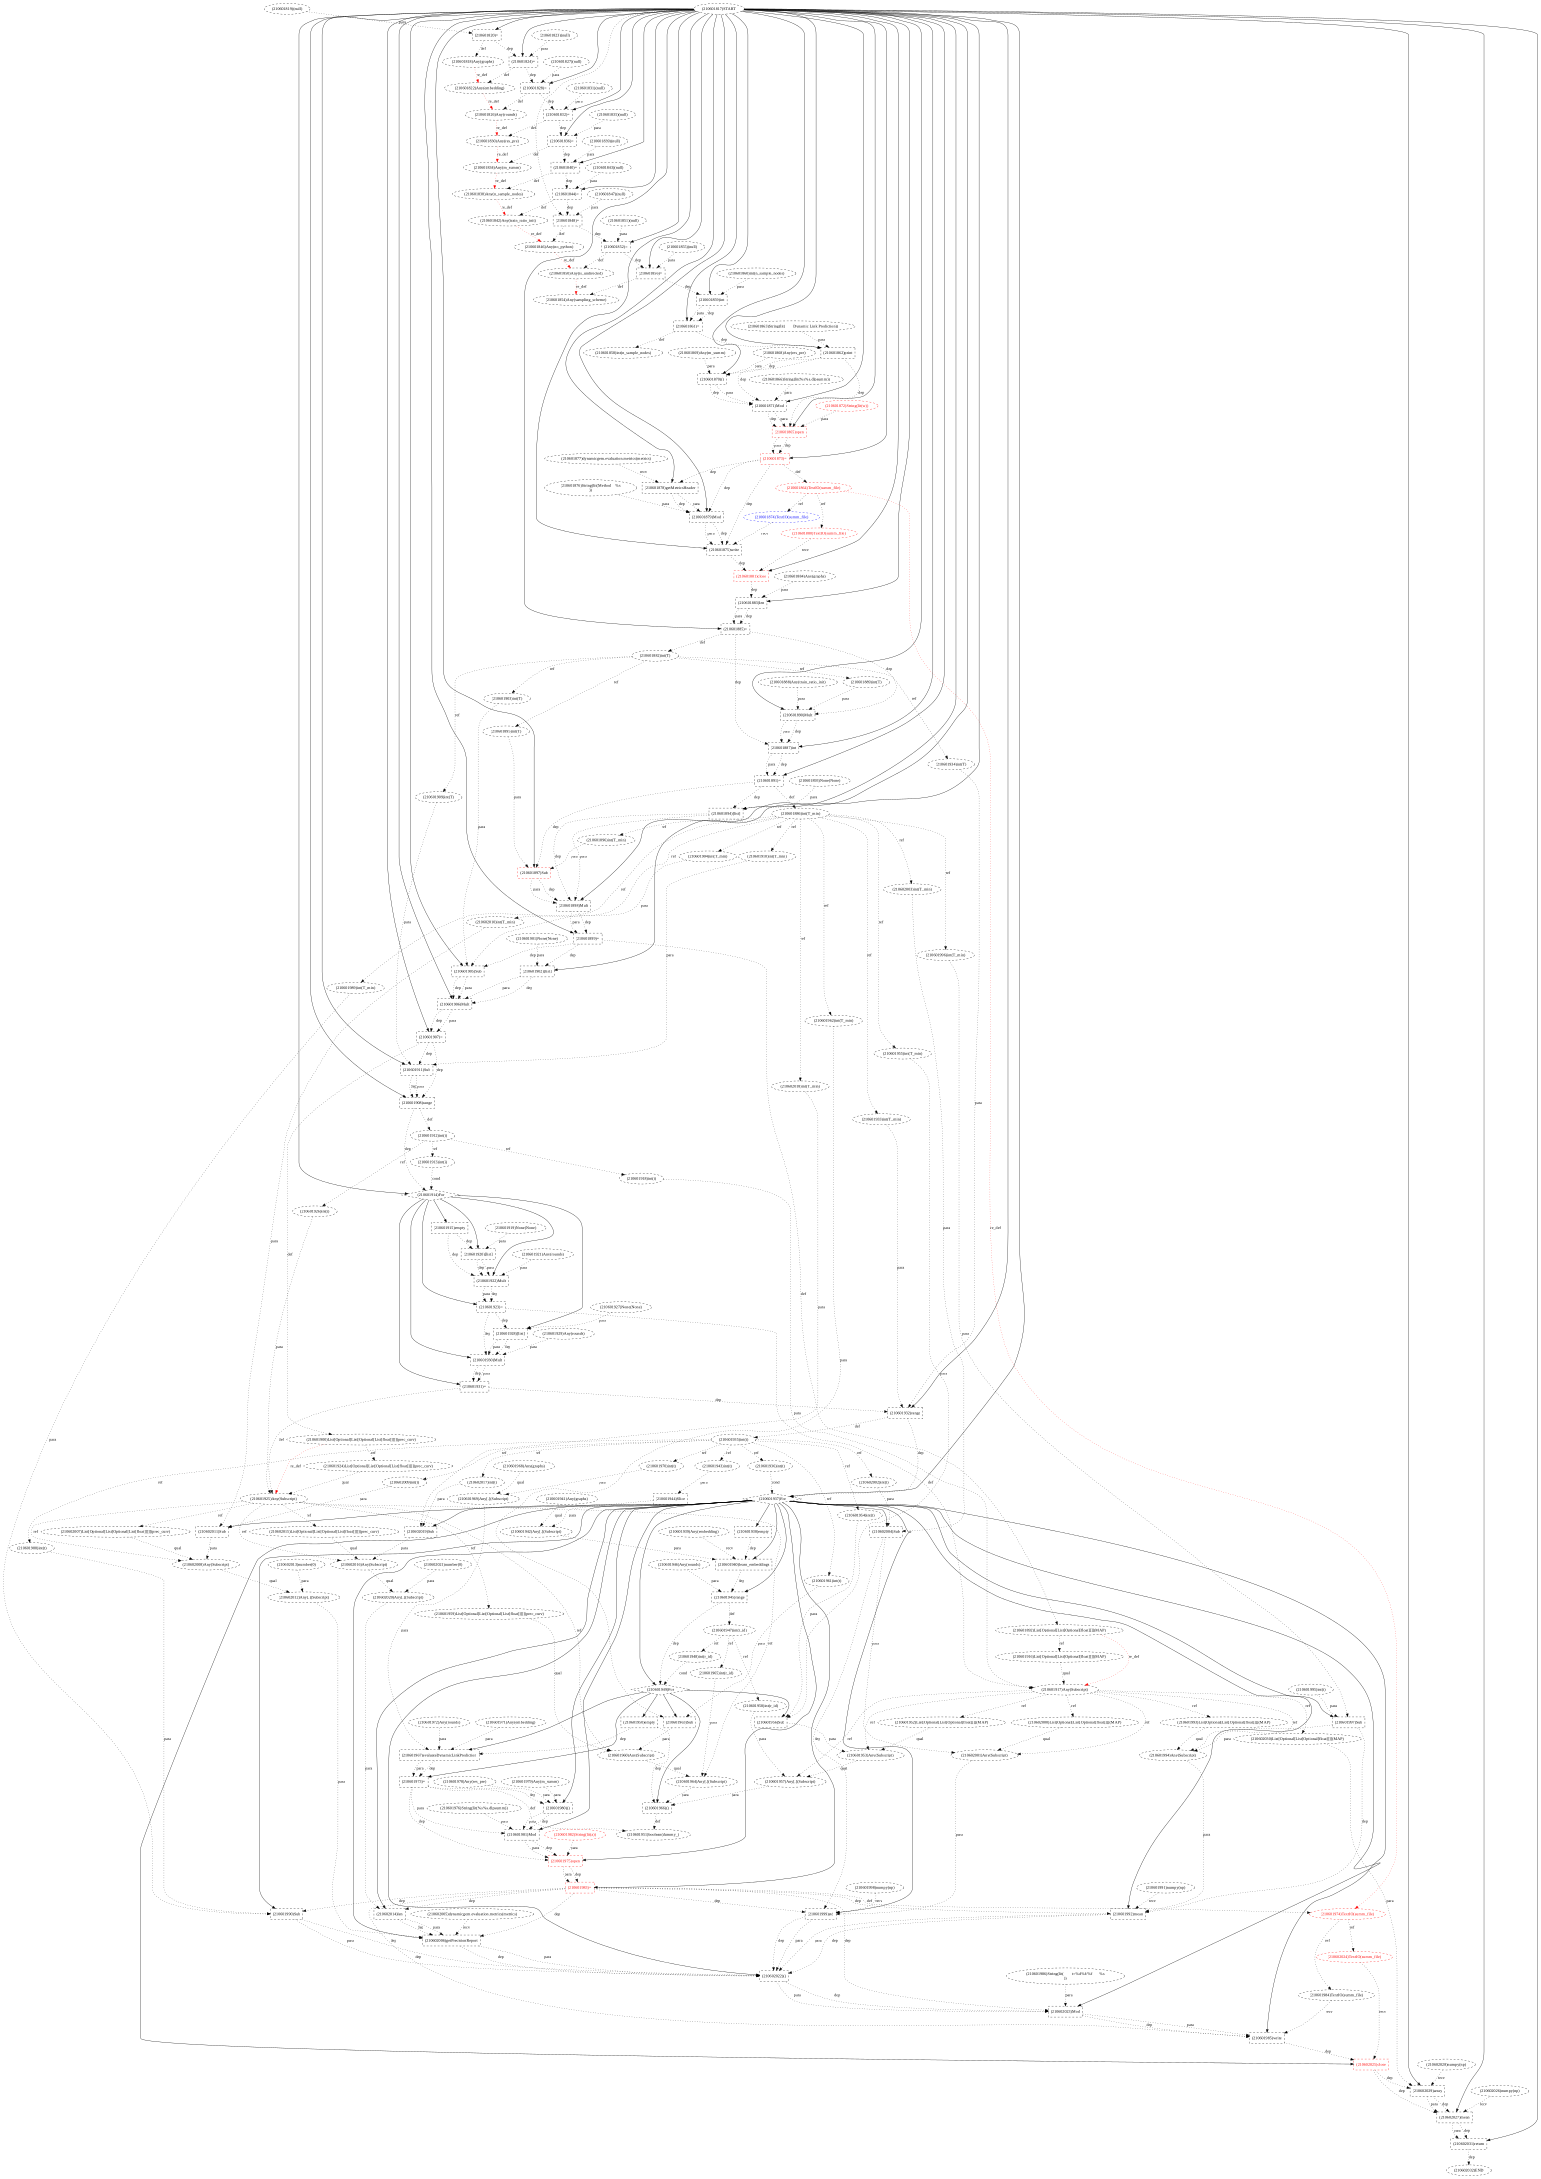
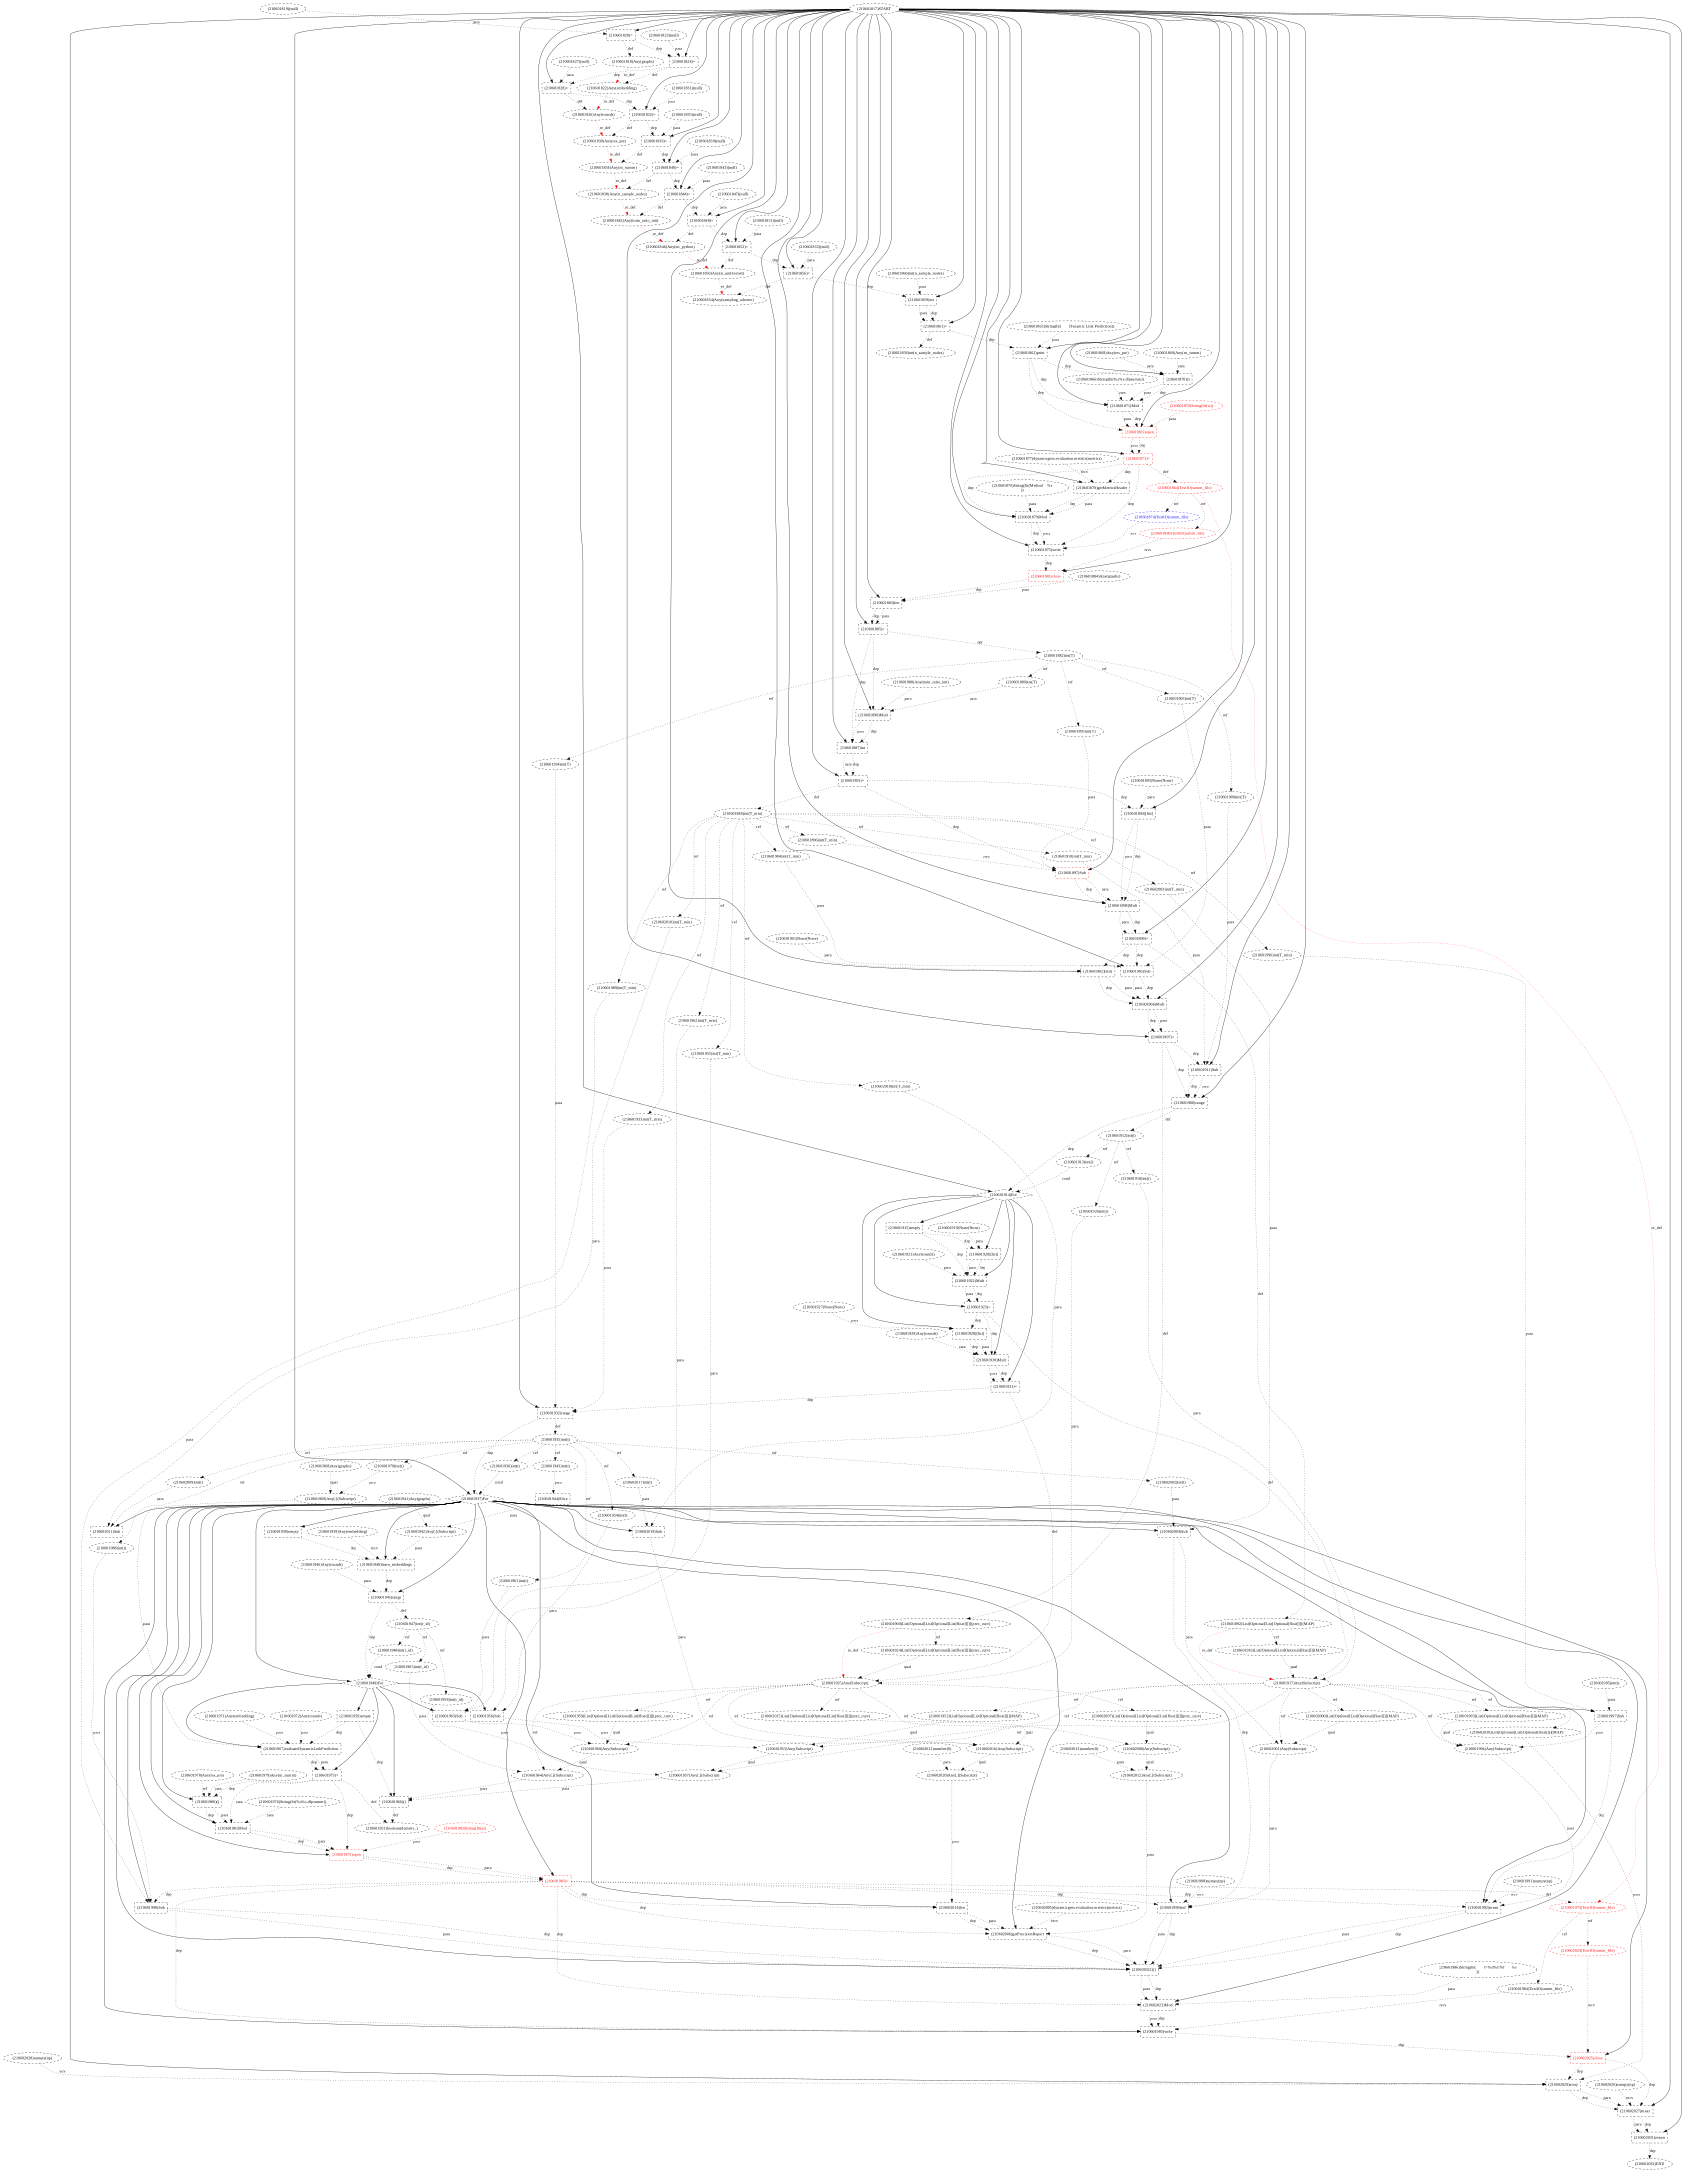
(574, 79) -> (765, 92)
(209, 1547) -> none
(546, 1795) -> (205, 1789)
